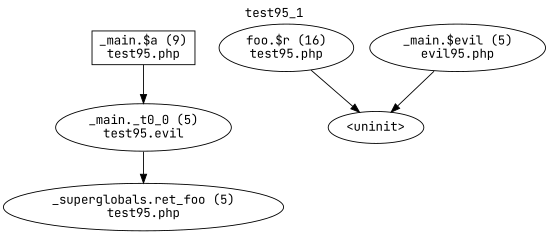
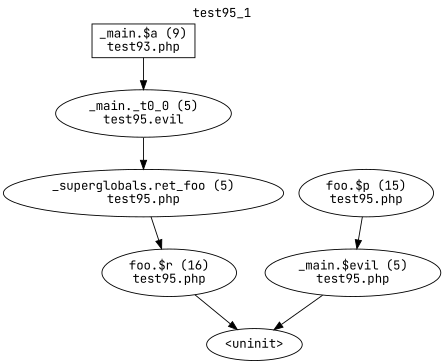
(143, 48) -> (143, 41)
(458, 48) -> (353, 273)
none -> (366, 193)
none -> (155, 229)
